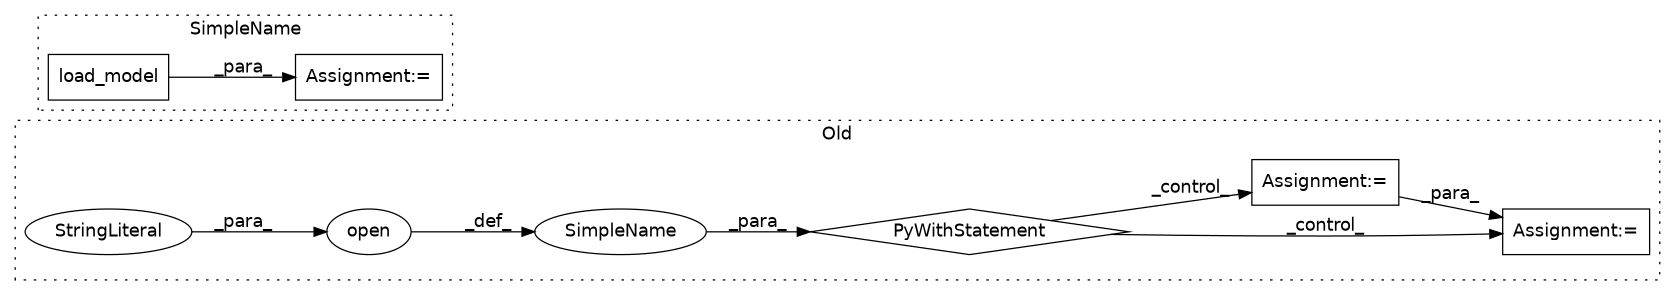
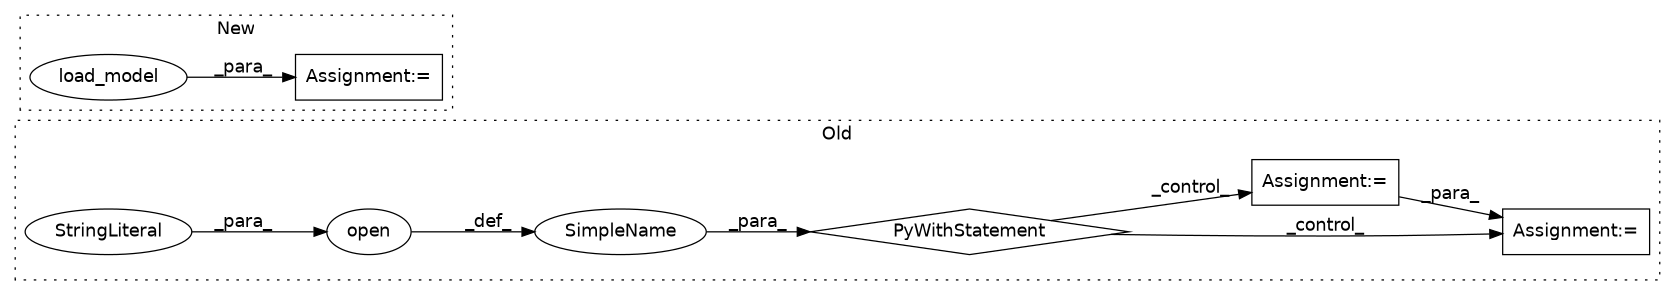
(245, 30) -> (236, 30)
(108, 77) -> (108, 77)
